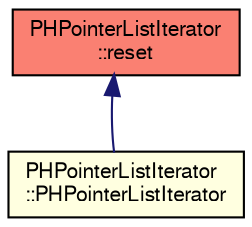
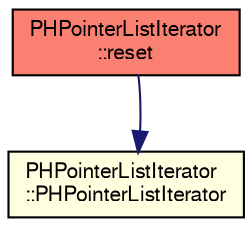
(112, 124) -> (140, 103)
